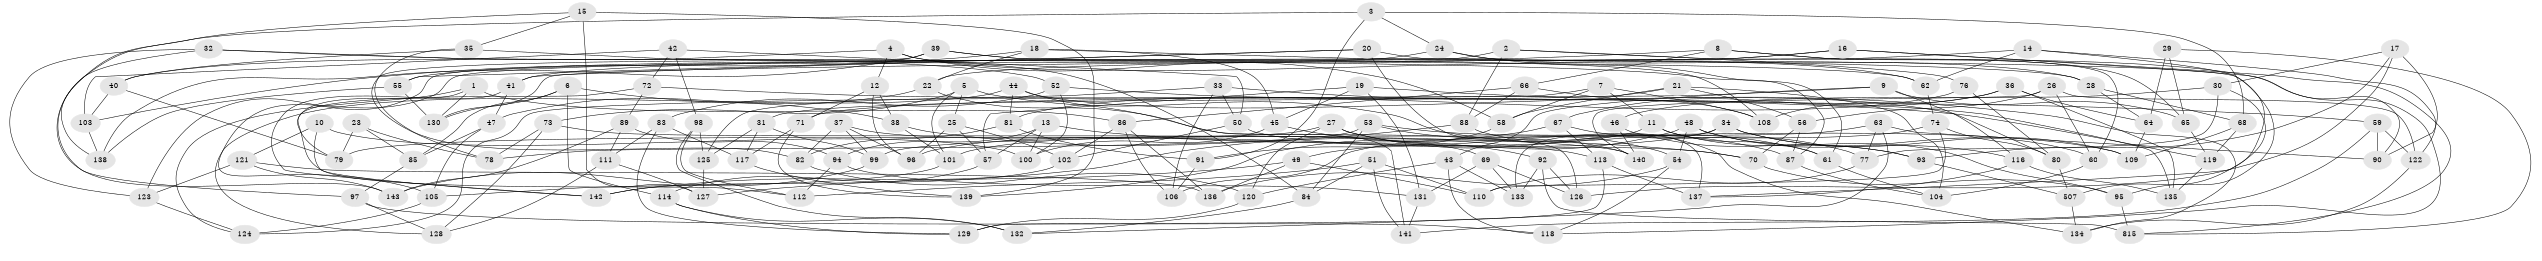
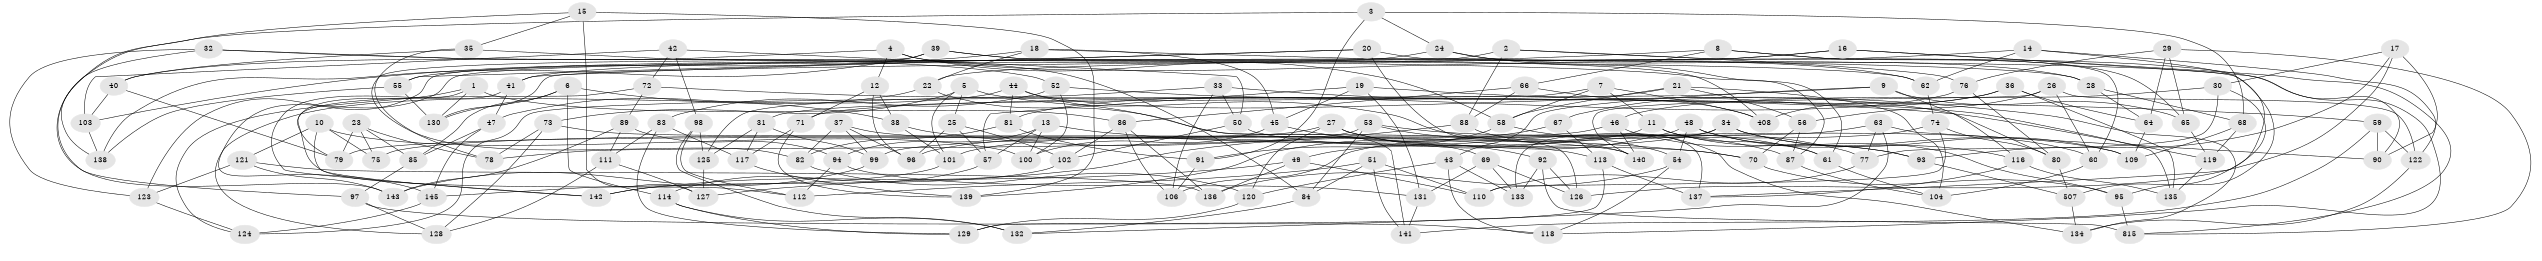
none -> (2091, 59)
(1764, 123) -> (1764, 123)
(1713, 138) -> (1685, 137)
none -> (376, 160)
(432, 197) -> (432, 197)
